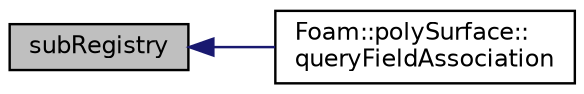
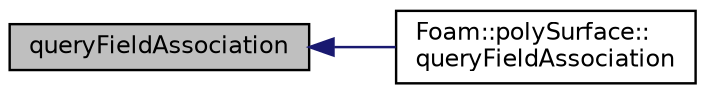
(99, 47) -> (159, 47)
